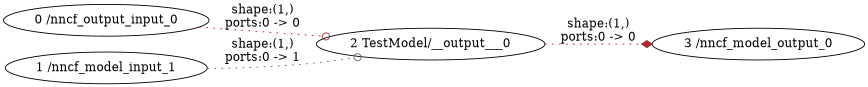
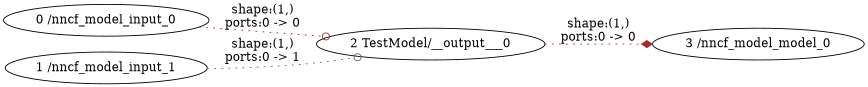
(106, 20) -> (106, 20)
(758, 44) -> (758, 44)
